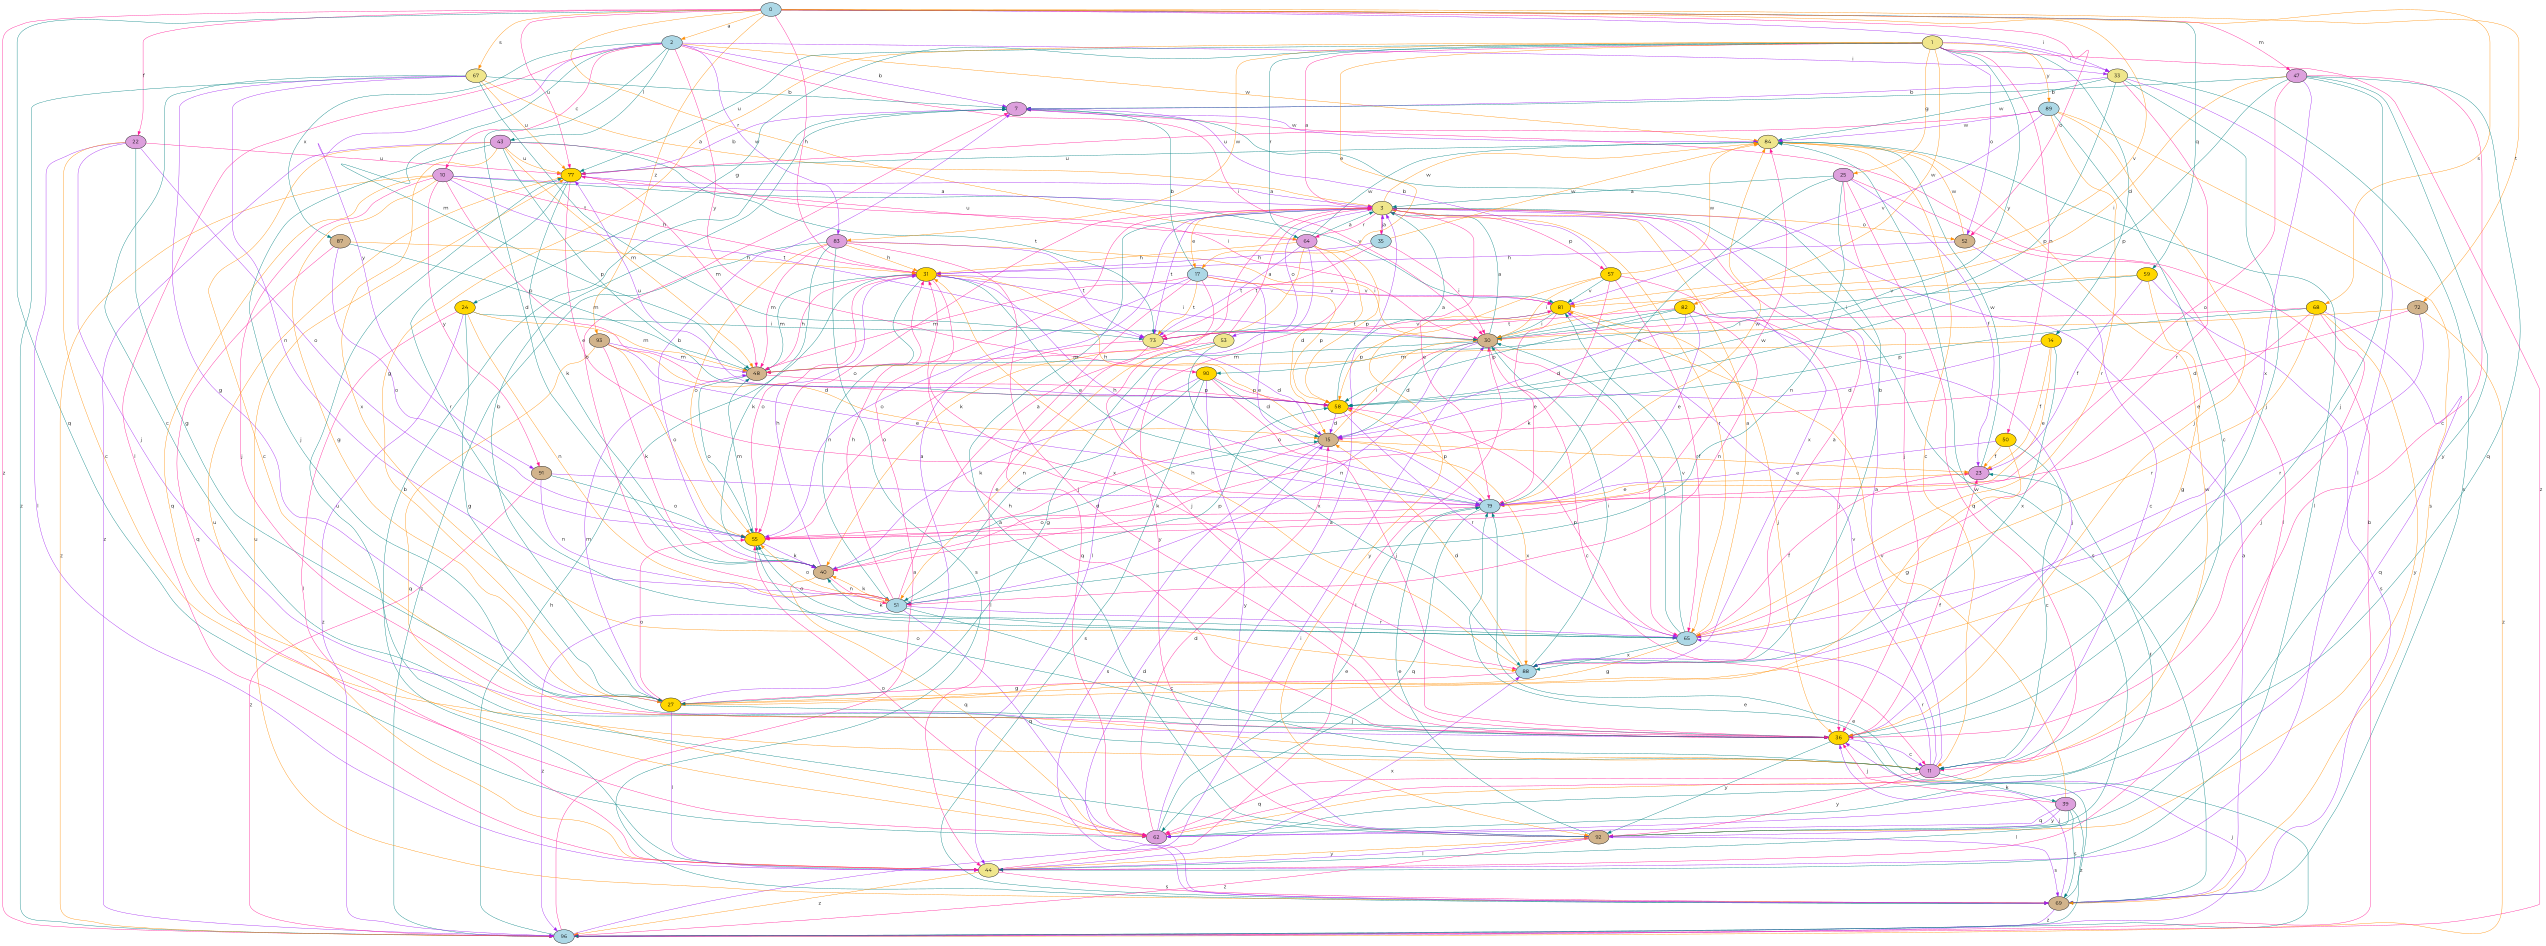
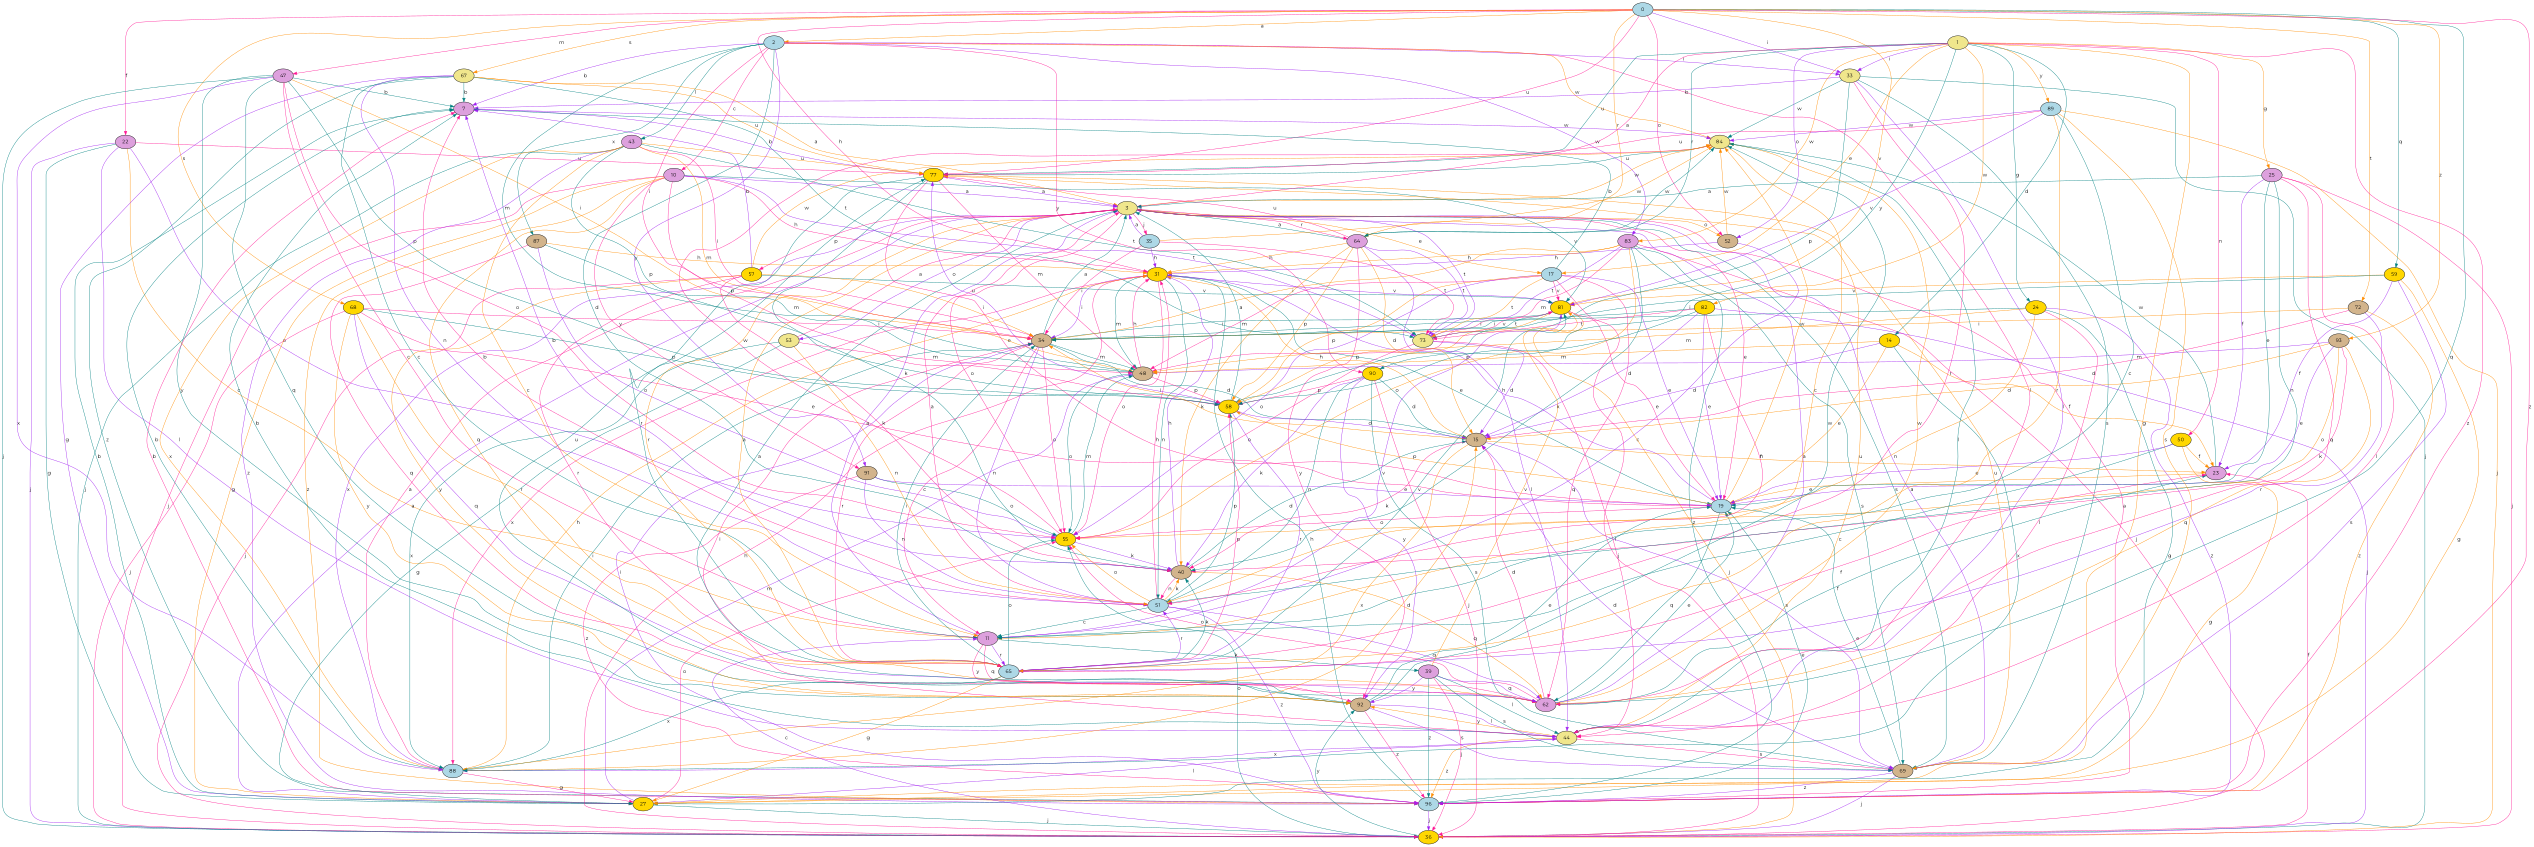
(1488, 341) -> (1042, 341)
(1271, 620) -> (1122, 664)
